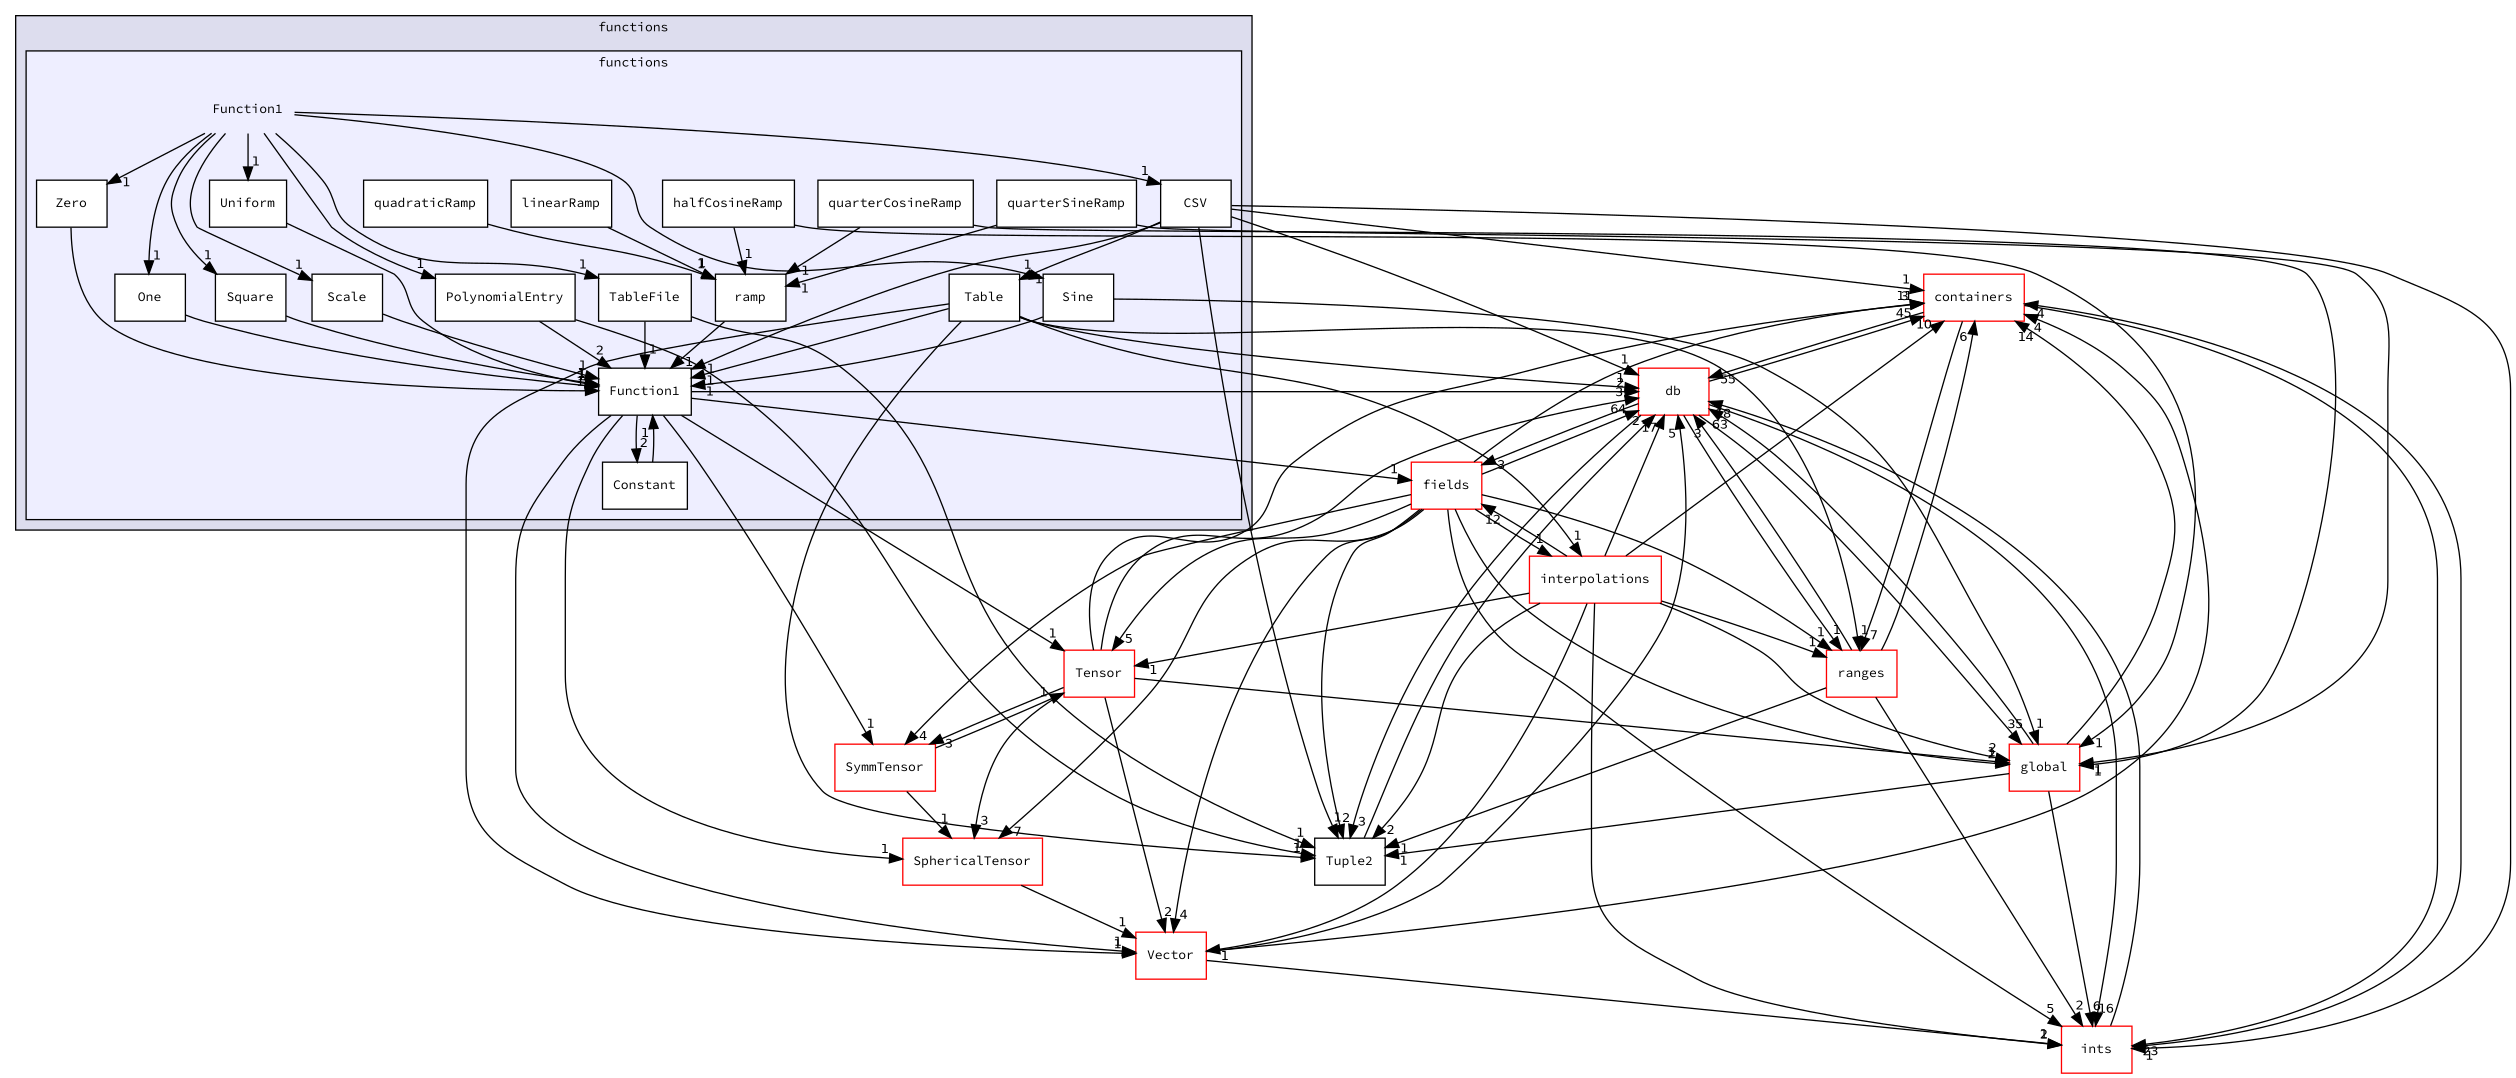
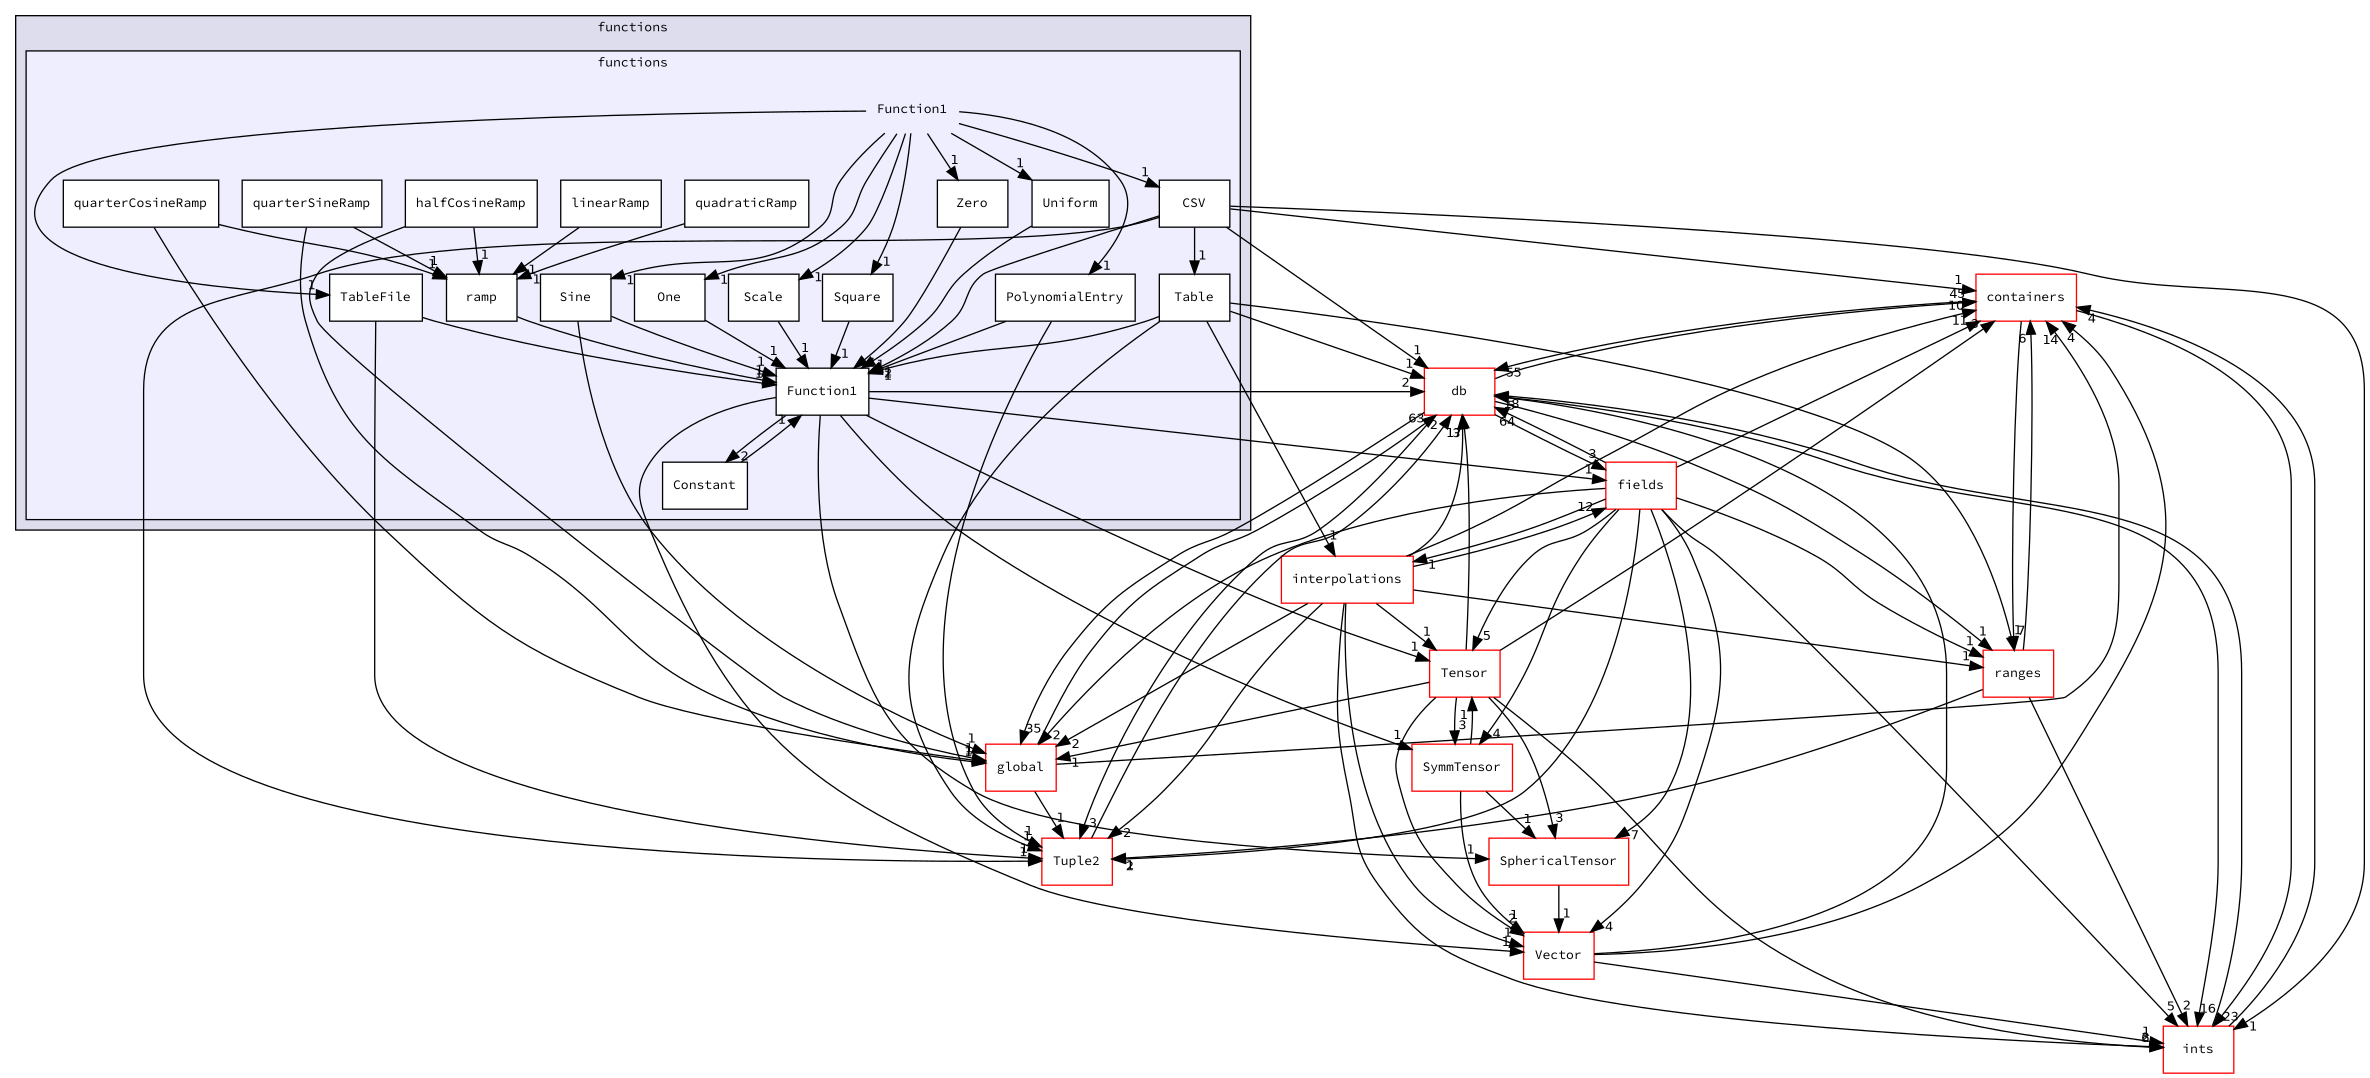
(1779, 536) -> none
(466, 716) -> (1471, 869)
(1350, 862) -> (1077, 862)
(2069, 902) -> (1780, 953)
